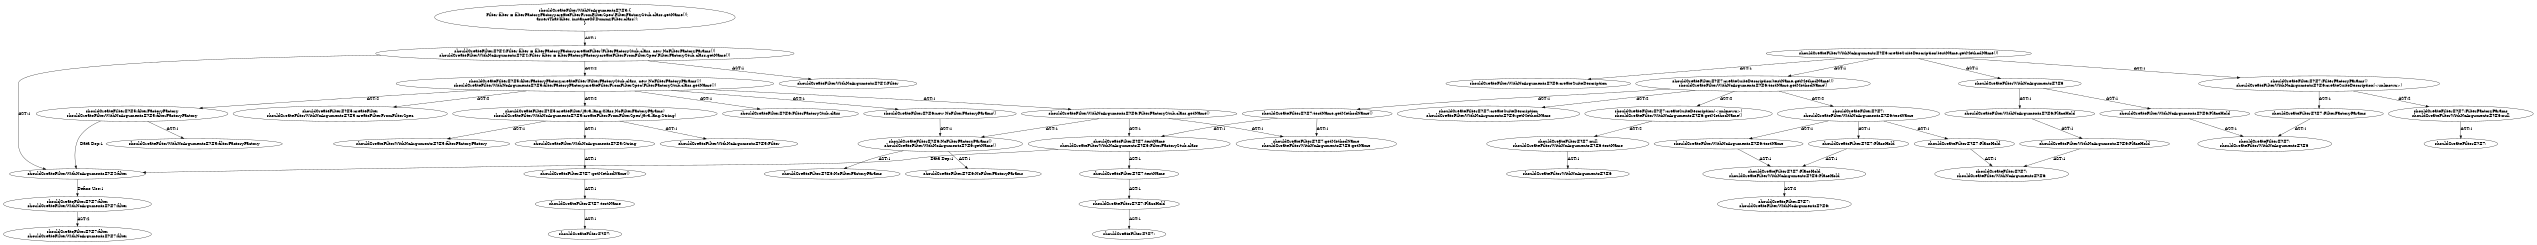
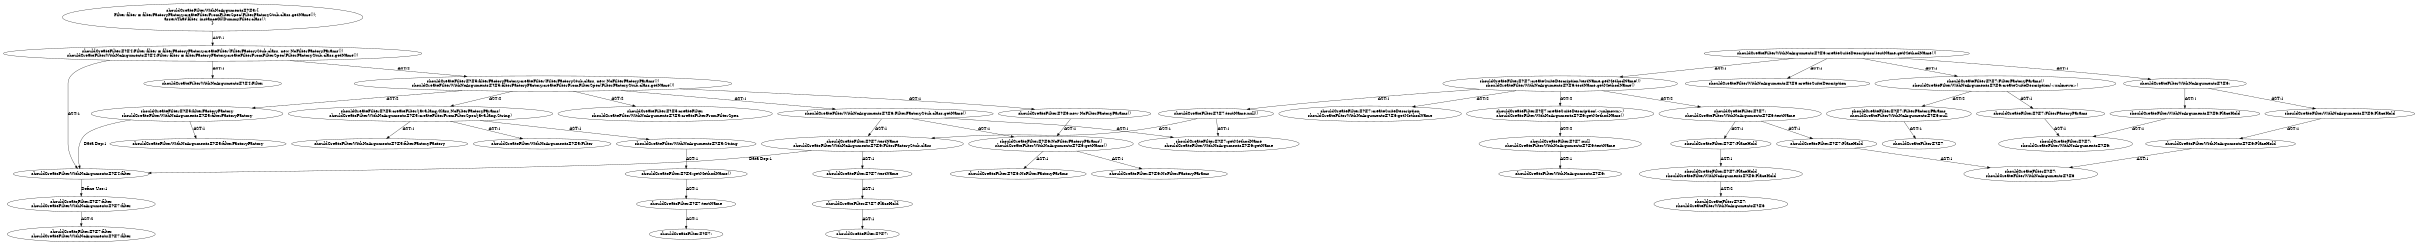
(790, 114) -> none
(1317, 114) -> (1216, 114)
(1729, 144) -> none
(585, 174) -> (686, 174)
